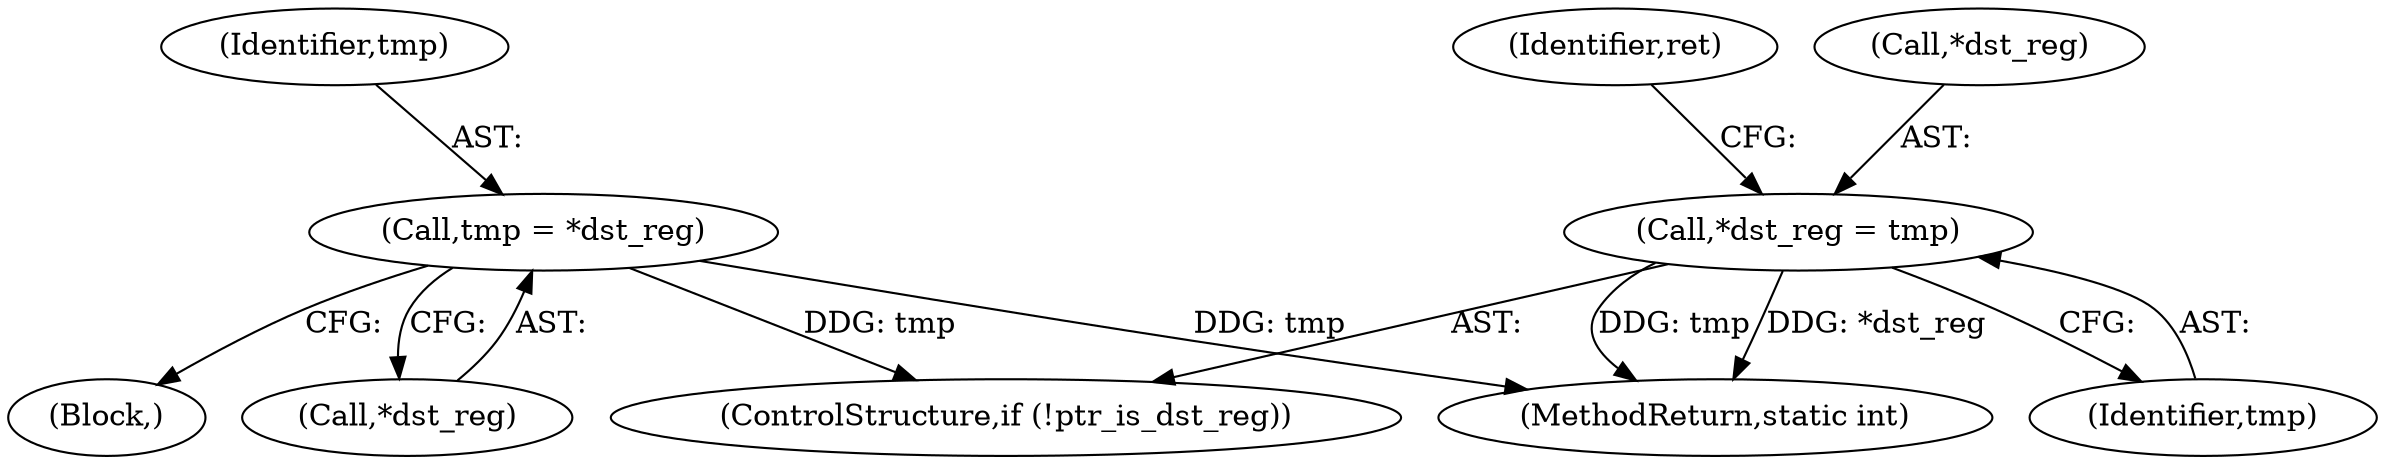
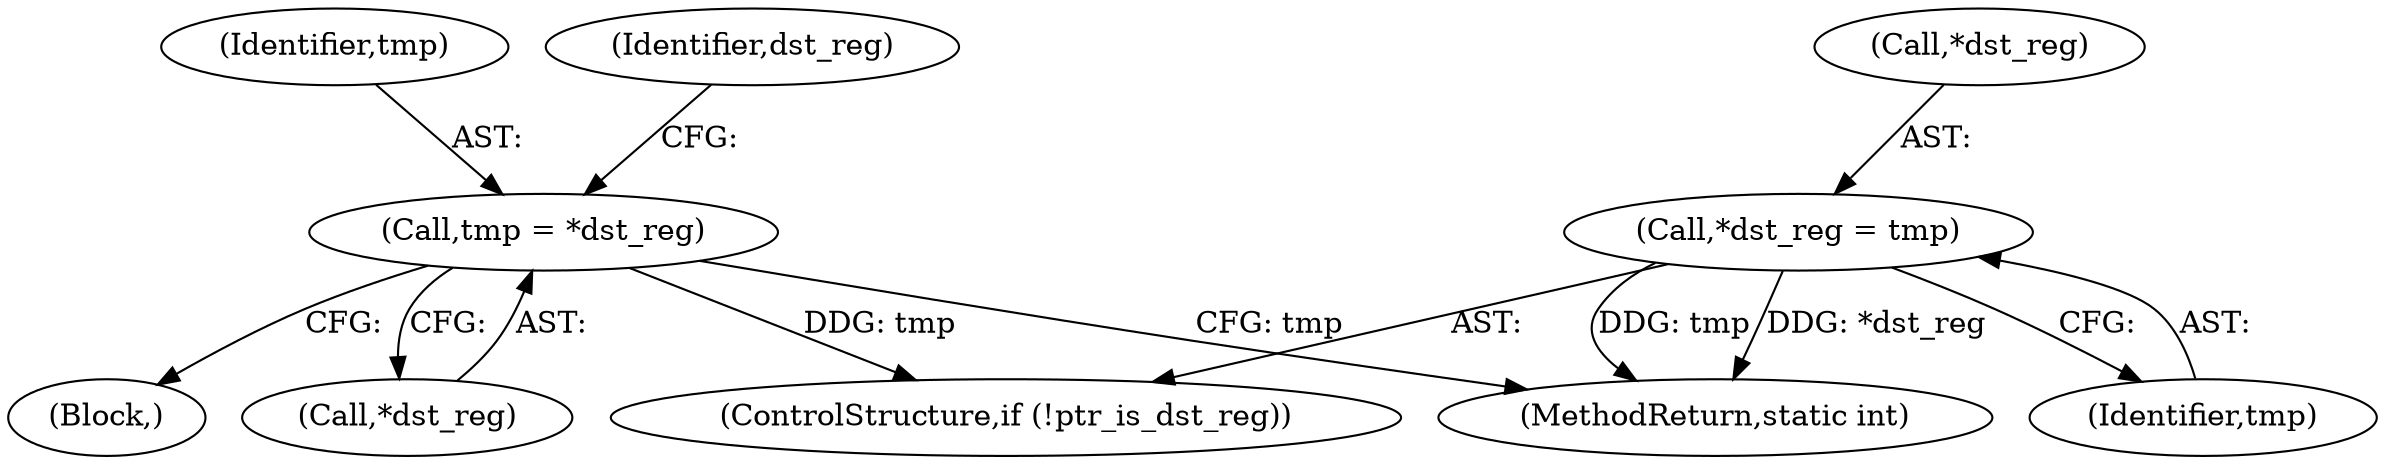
none -> (752, 47)
(1615, 47) -> none
(1270, 325) -> (1270, 325)
